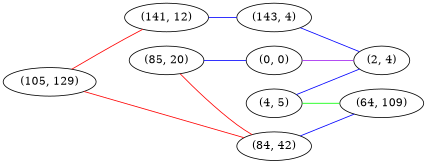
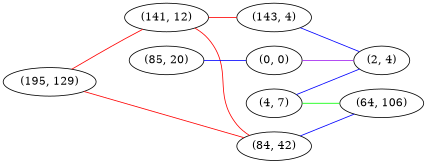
(223, 17) -> (223, 17)
(50, 82) -> (50, 82)
(274, 103) -> (274, 103)
(382, 103) -> (382, 103)
(214, 106) -> (223, 81)
